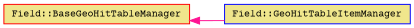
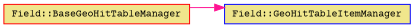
(212, 21) -> (202, 8)
